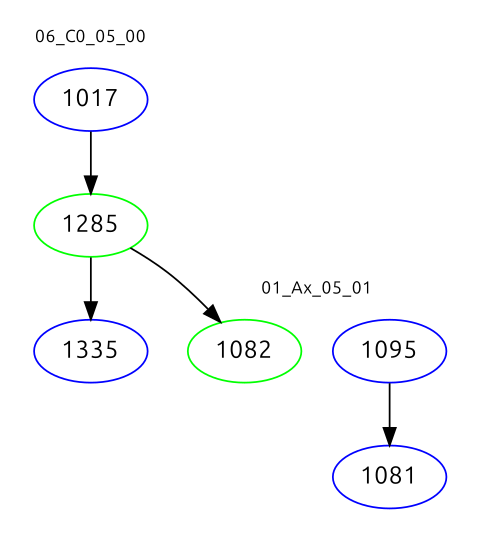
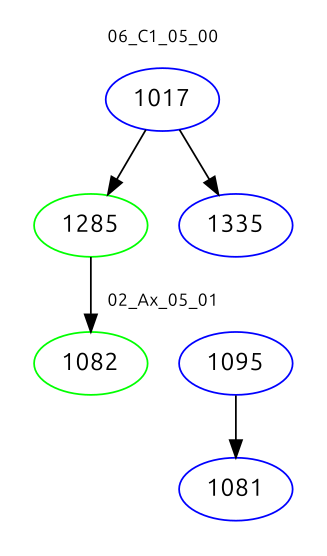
(91, 38) -> (163, 38)
(91, 280) -> (194, 155)
(317, 289) -> (163, 301)
